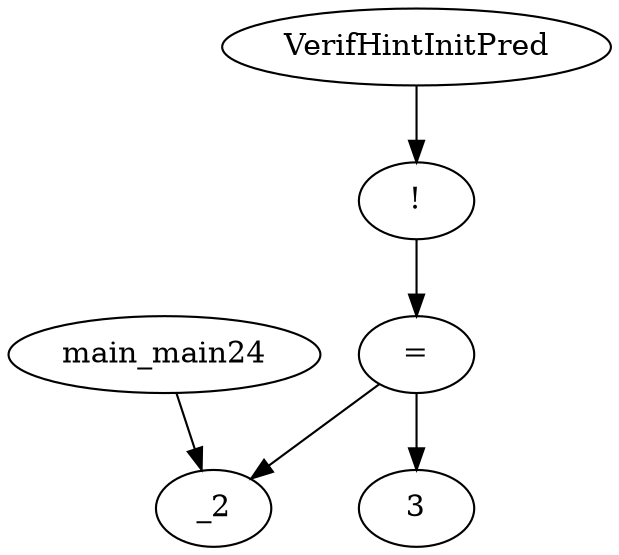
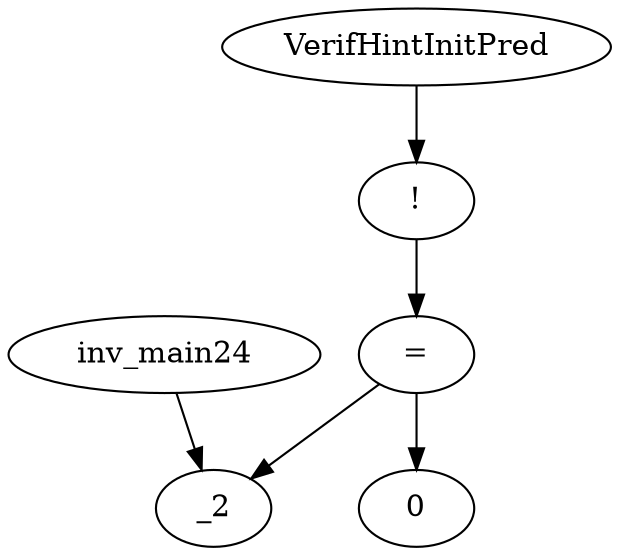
(164, 355) -> (164, 355)
(417, 508) -> (417, 508)
